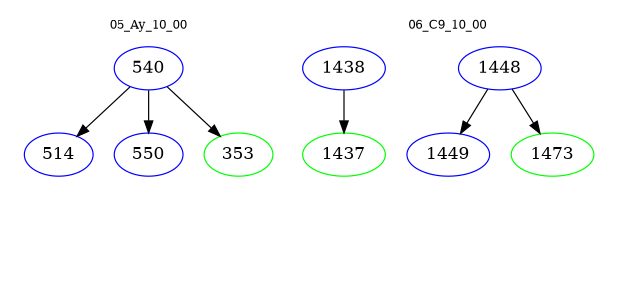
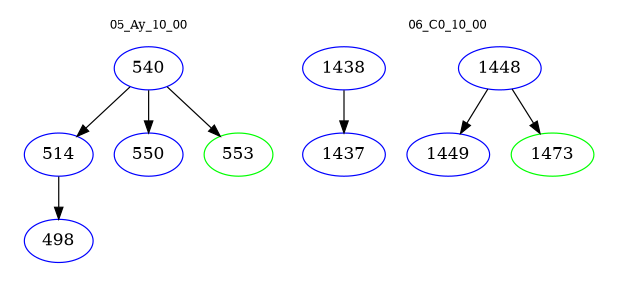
(448, 26) -> (448, 26)
(239, 155) -> (239, 155)
(344, 155) -> (344, 155)
none -> (59, 241)
